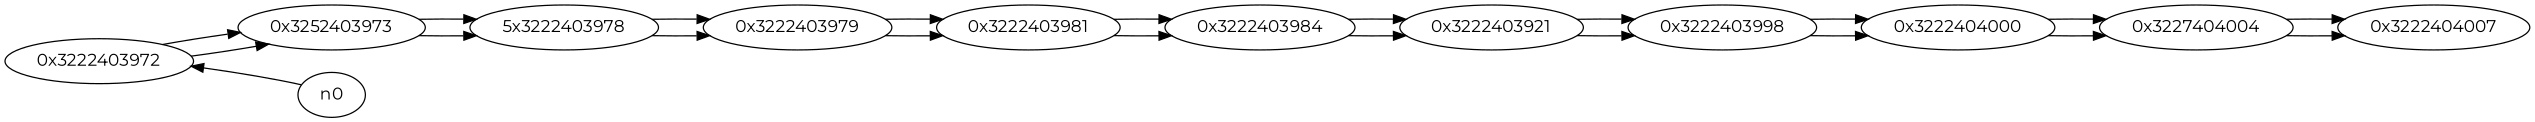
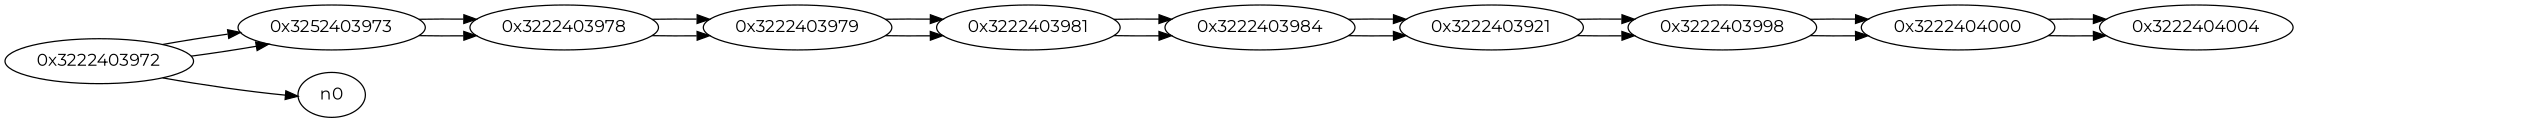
(564, 27) -> (564, 27)
(2196, 27) -> (2196, 27)
(2434, 27) -> none
(253, 75) -> (224, 88)
